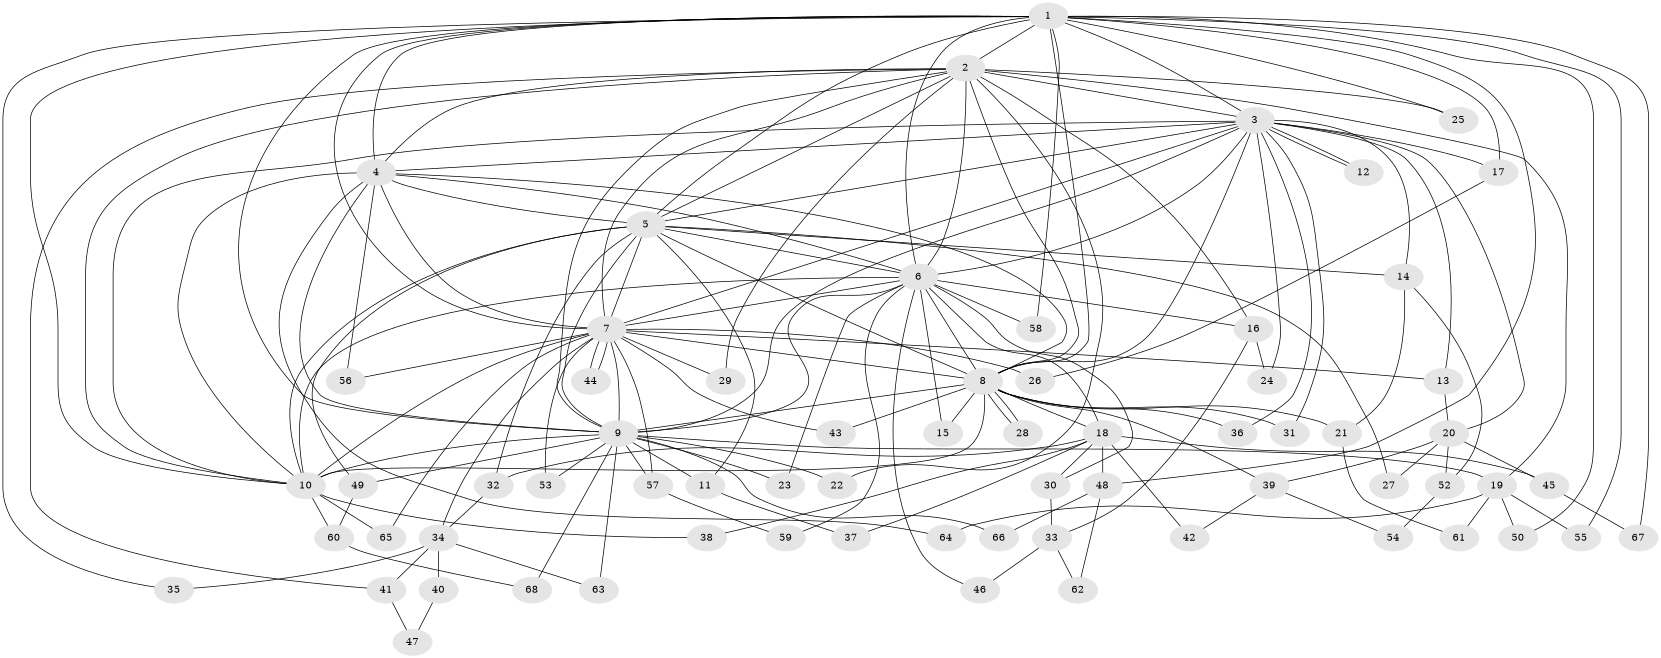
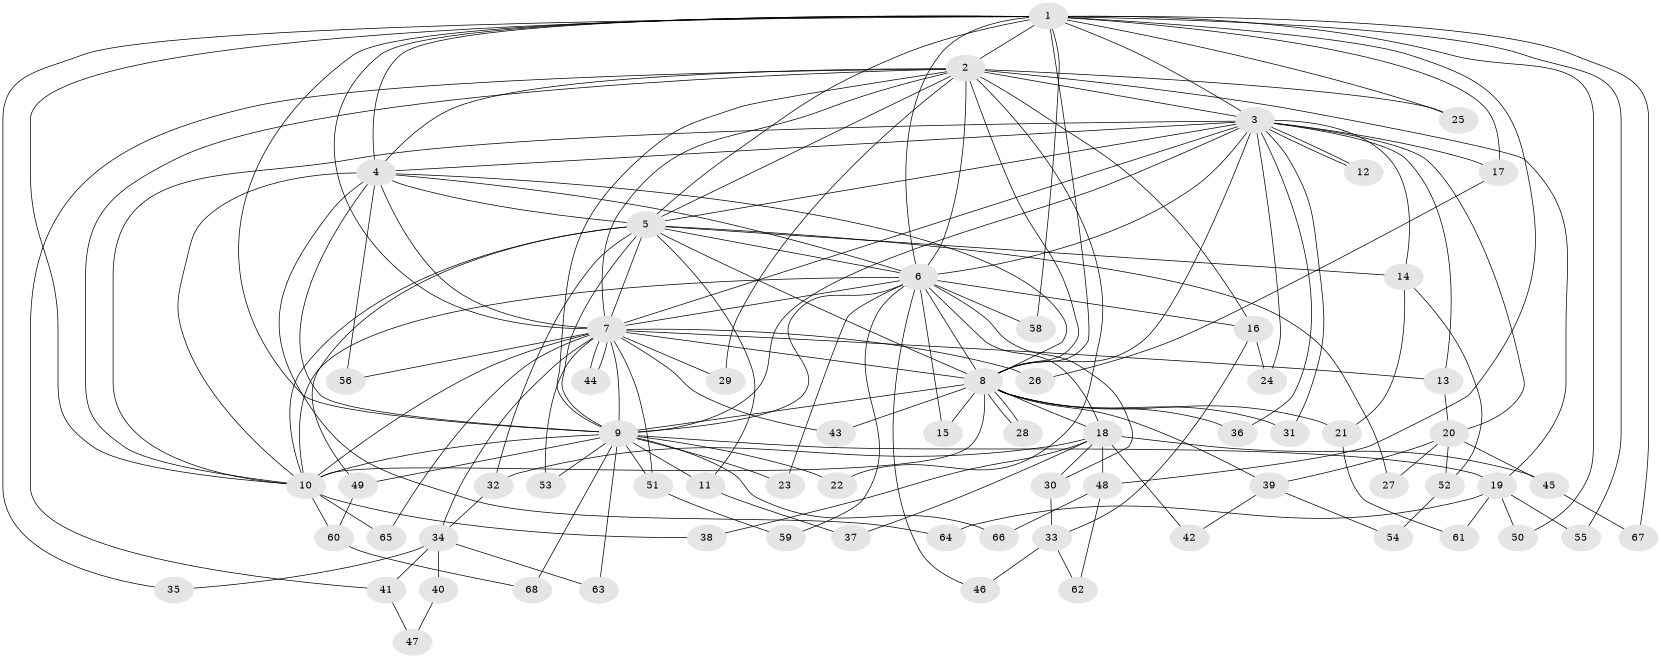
(653, 486) -> (653, 486)
